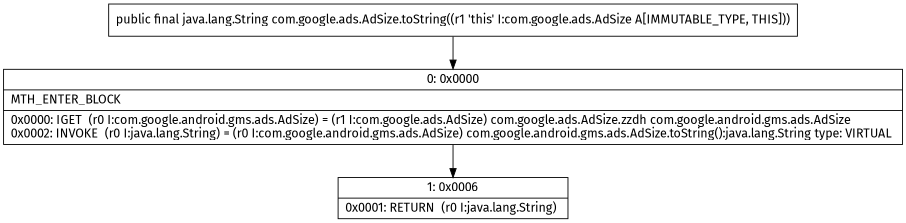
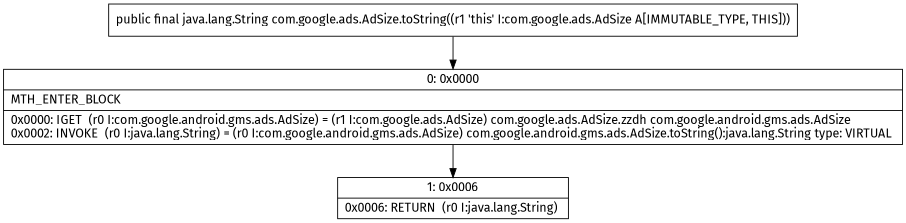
(453, 208) -> (453, 208)
